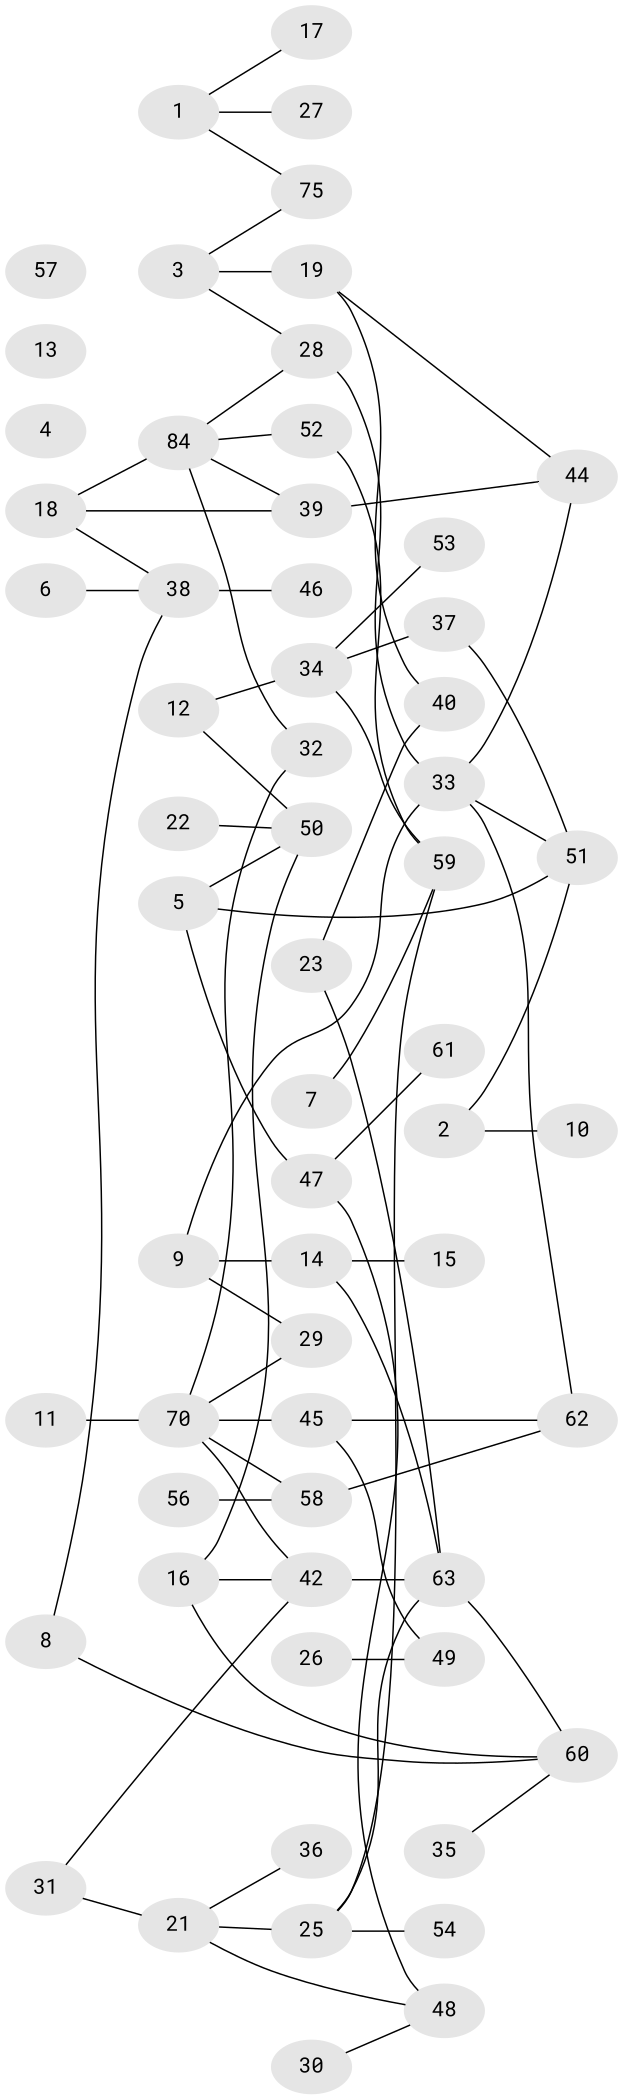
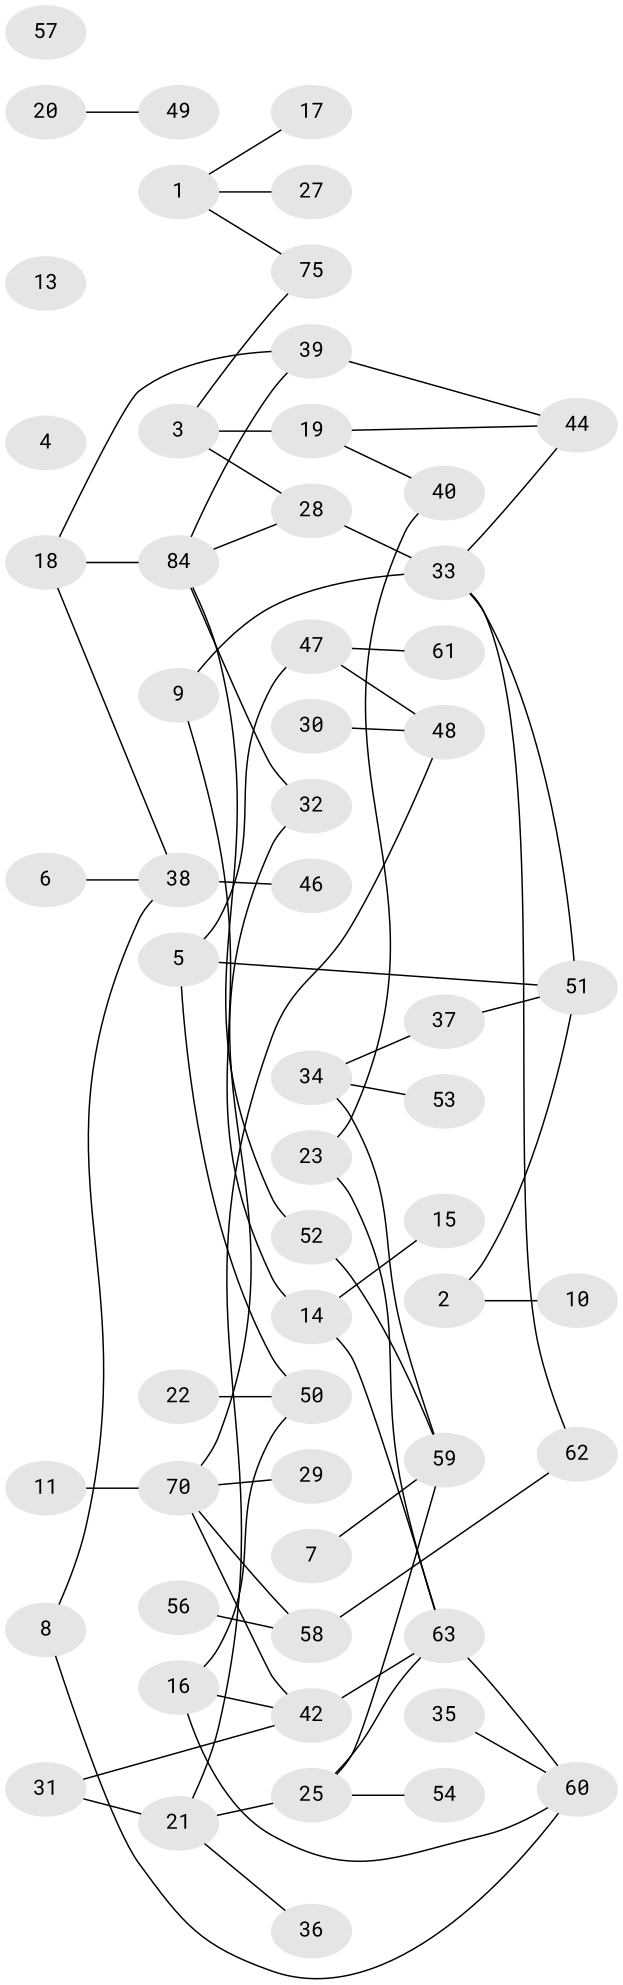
(179, 710) -> none
(245, 1301) -> none
(312, 1420) -> none
(312, 1659) -> (46, 112)
